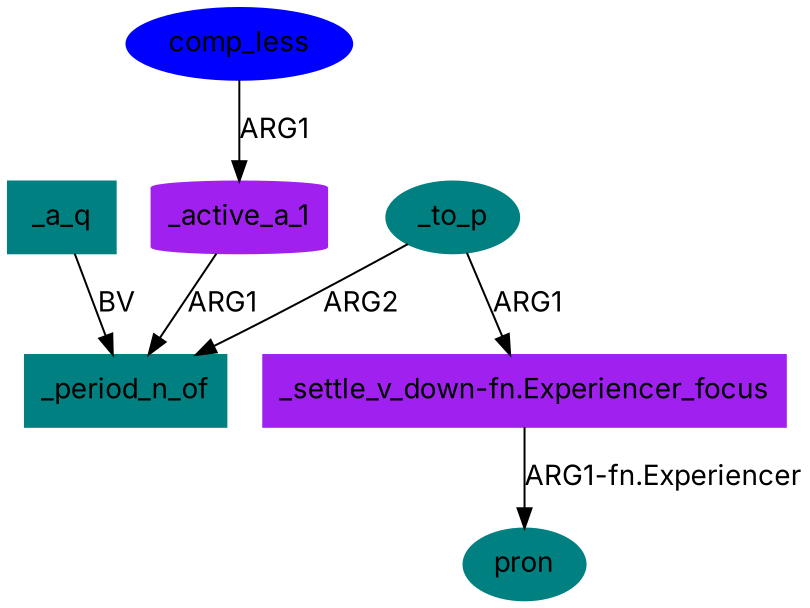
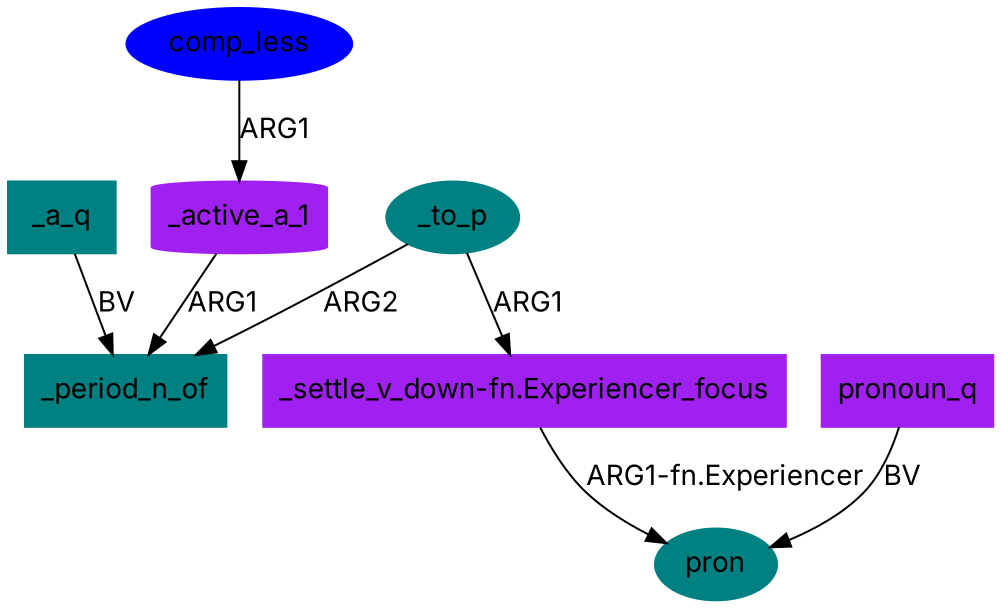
none -> (907, 391)
